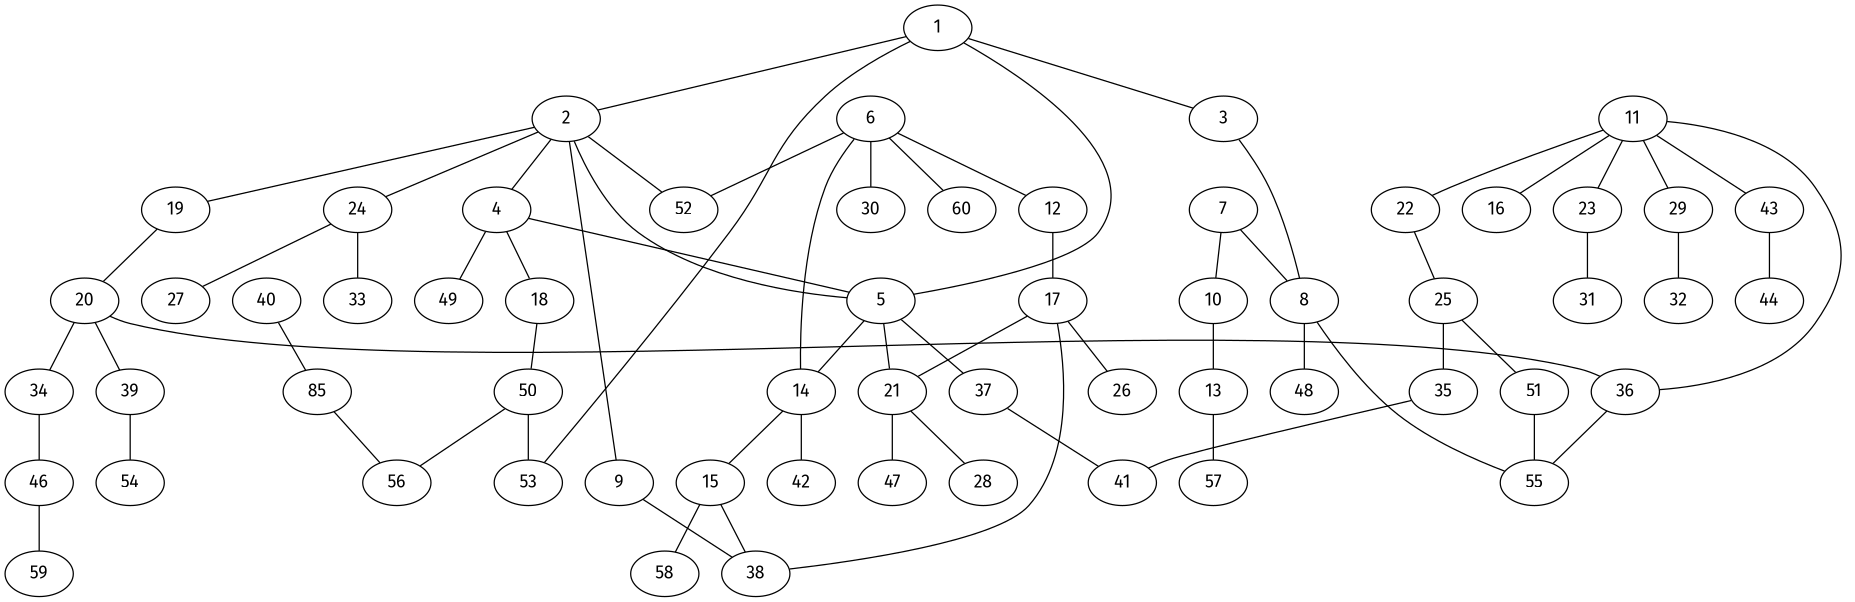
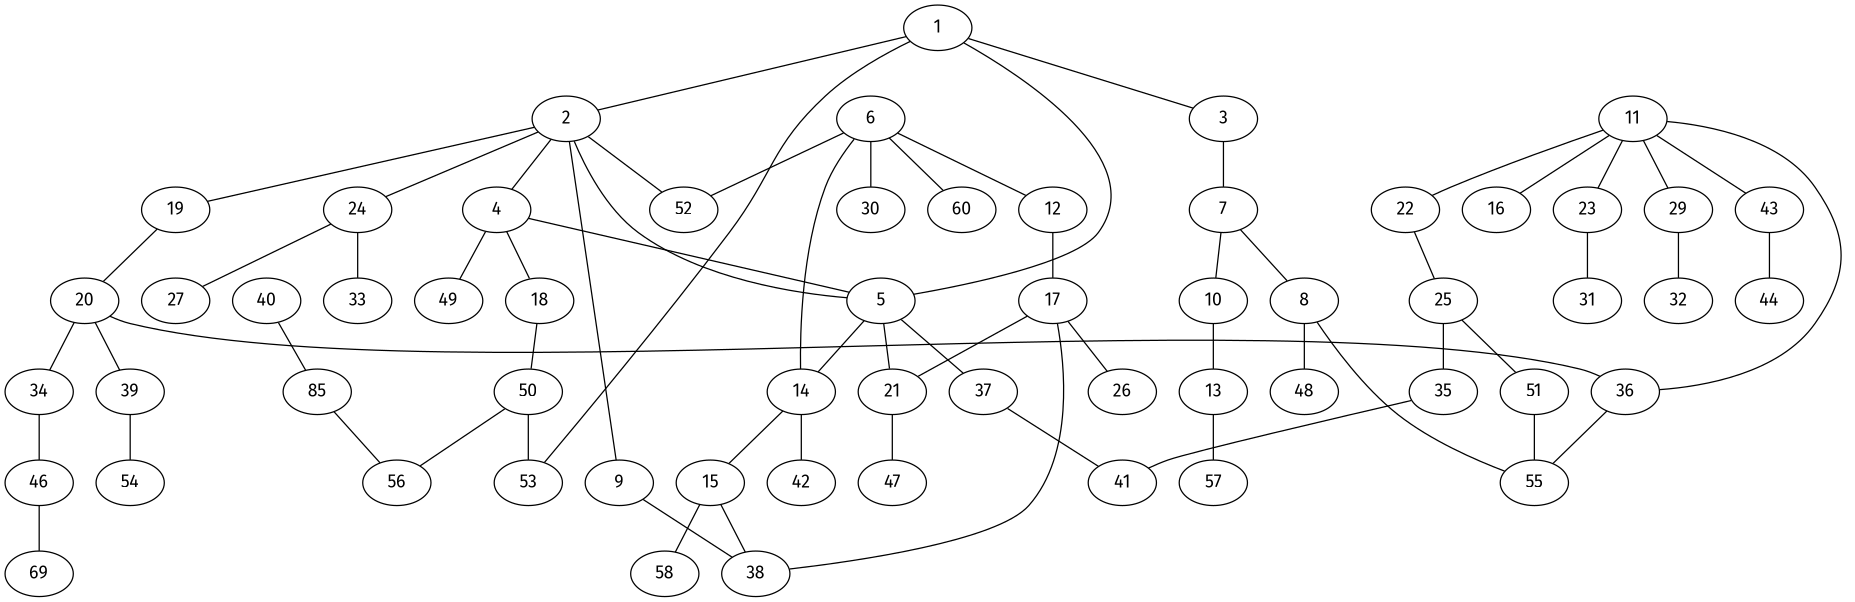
(1277, 205) -> (1223, 164)
(983, 483) -> none
(39, 574) -> (39, 574)
